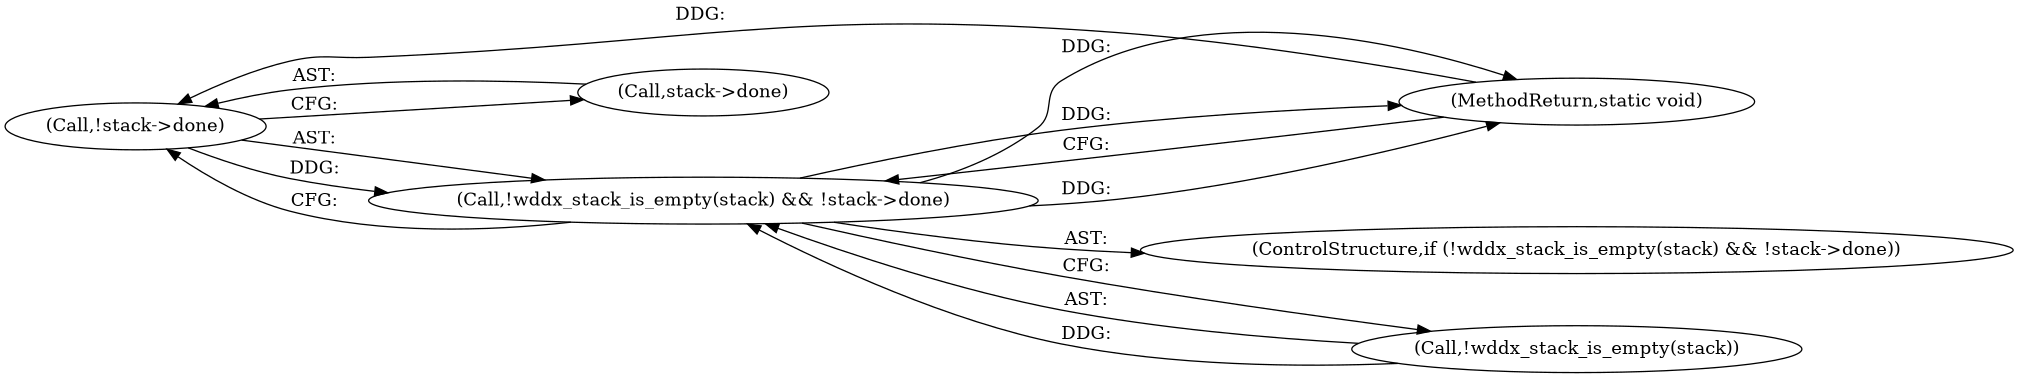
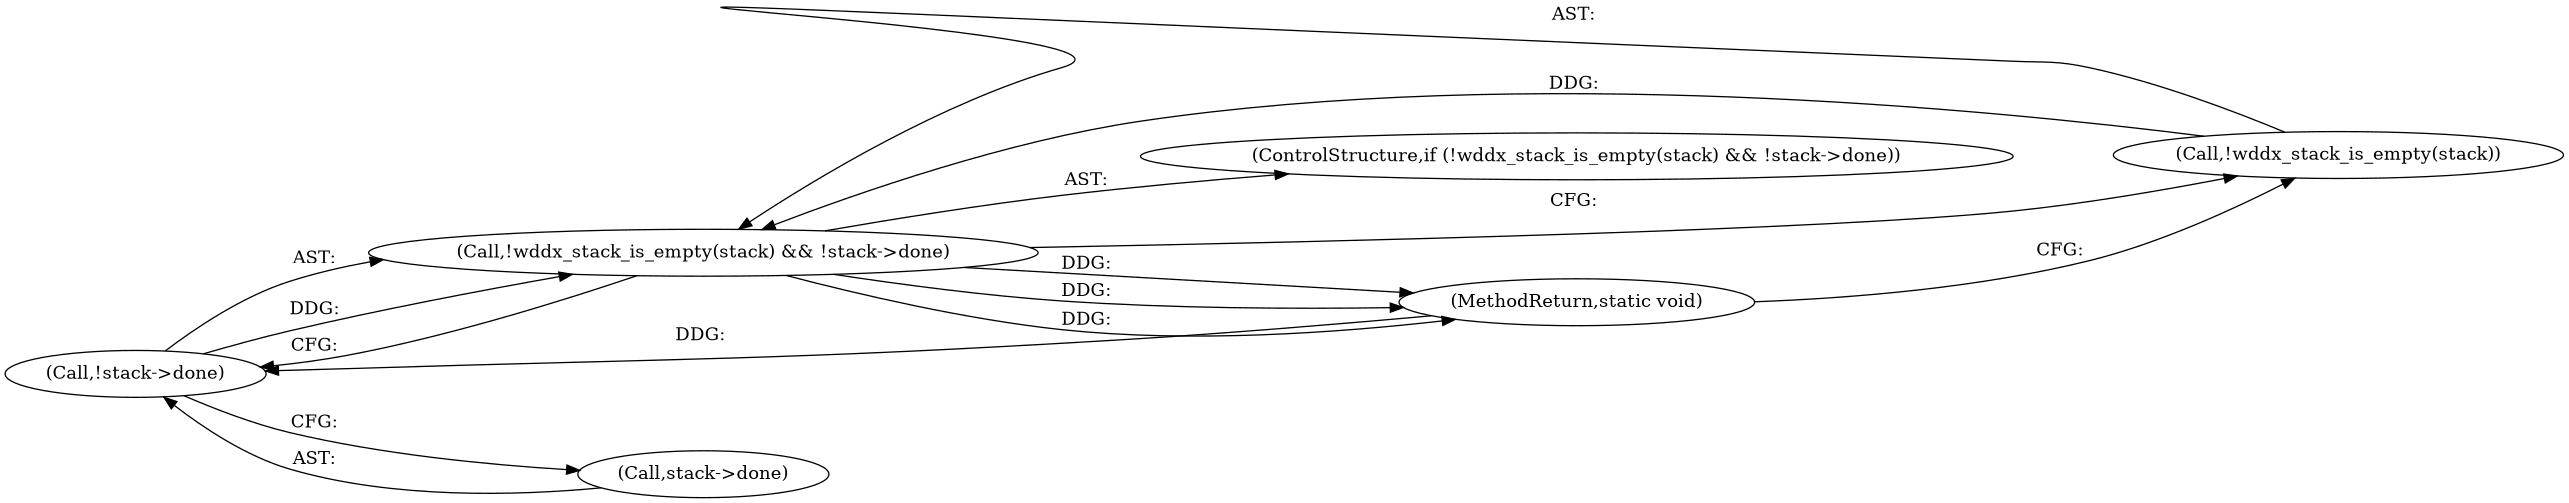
(1171, 149) -> (2026, 274)
